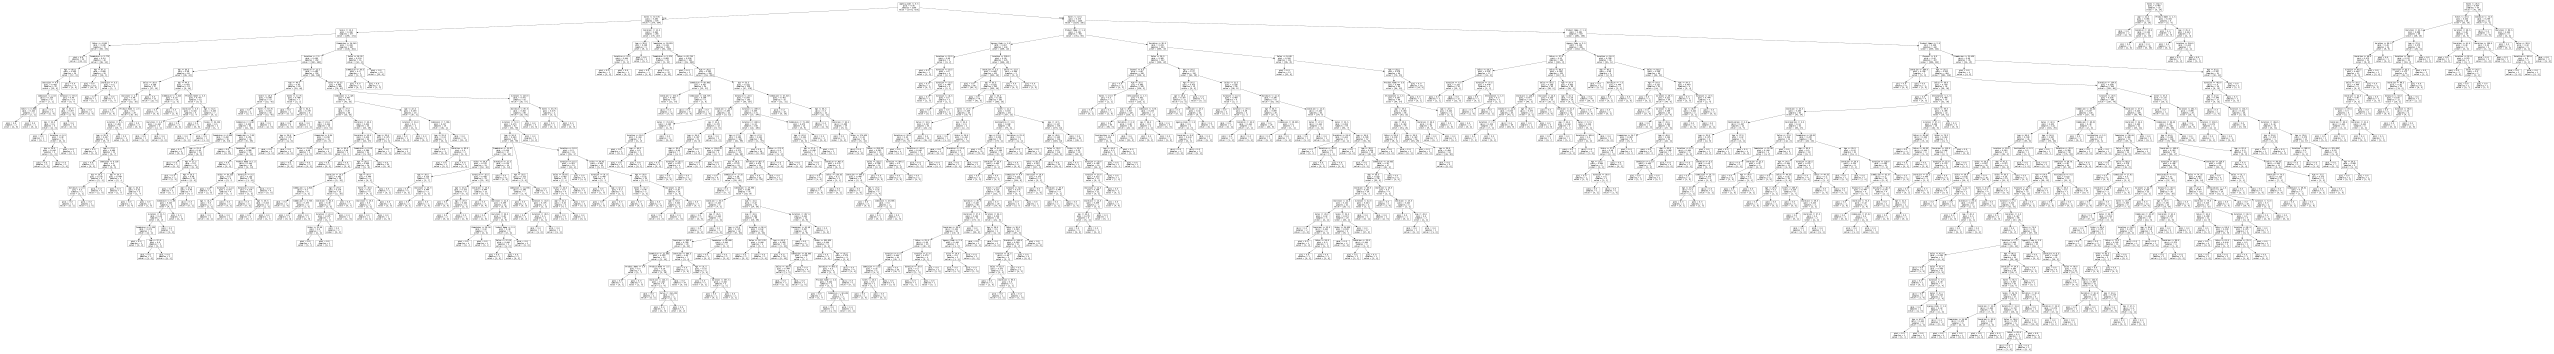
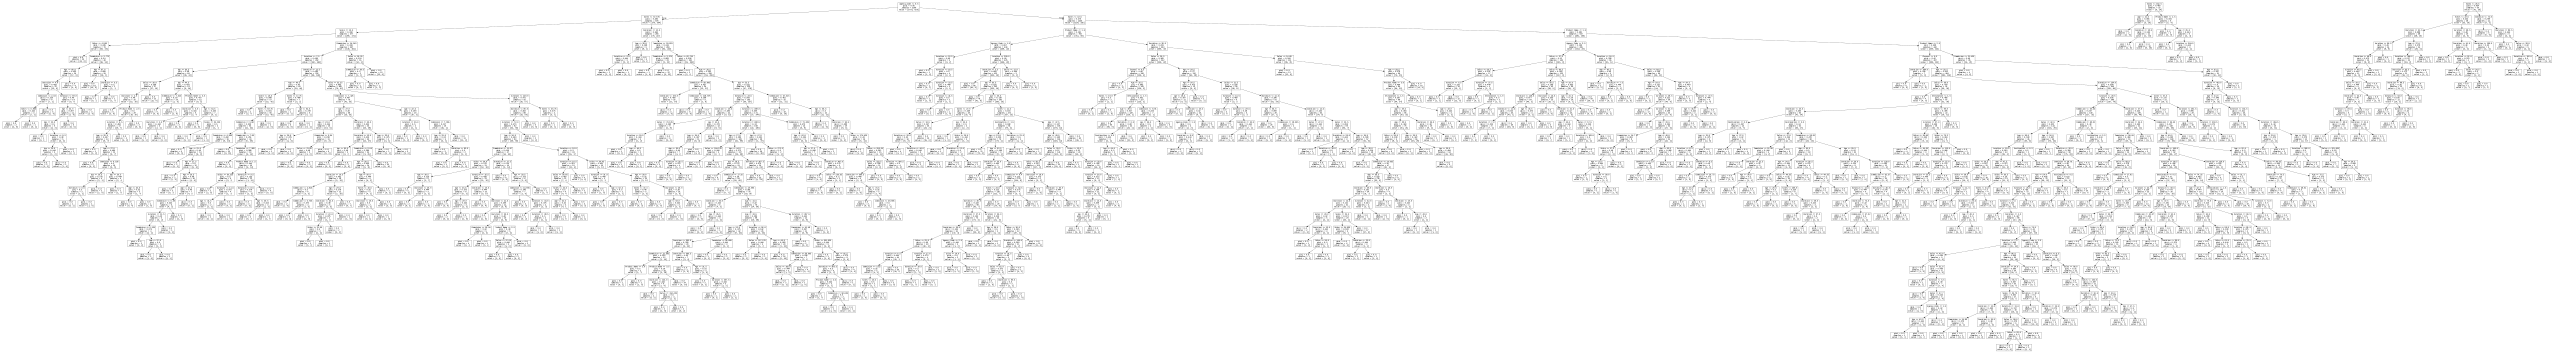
(517, 157) -> (511, 171)
